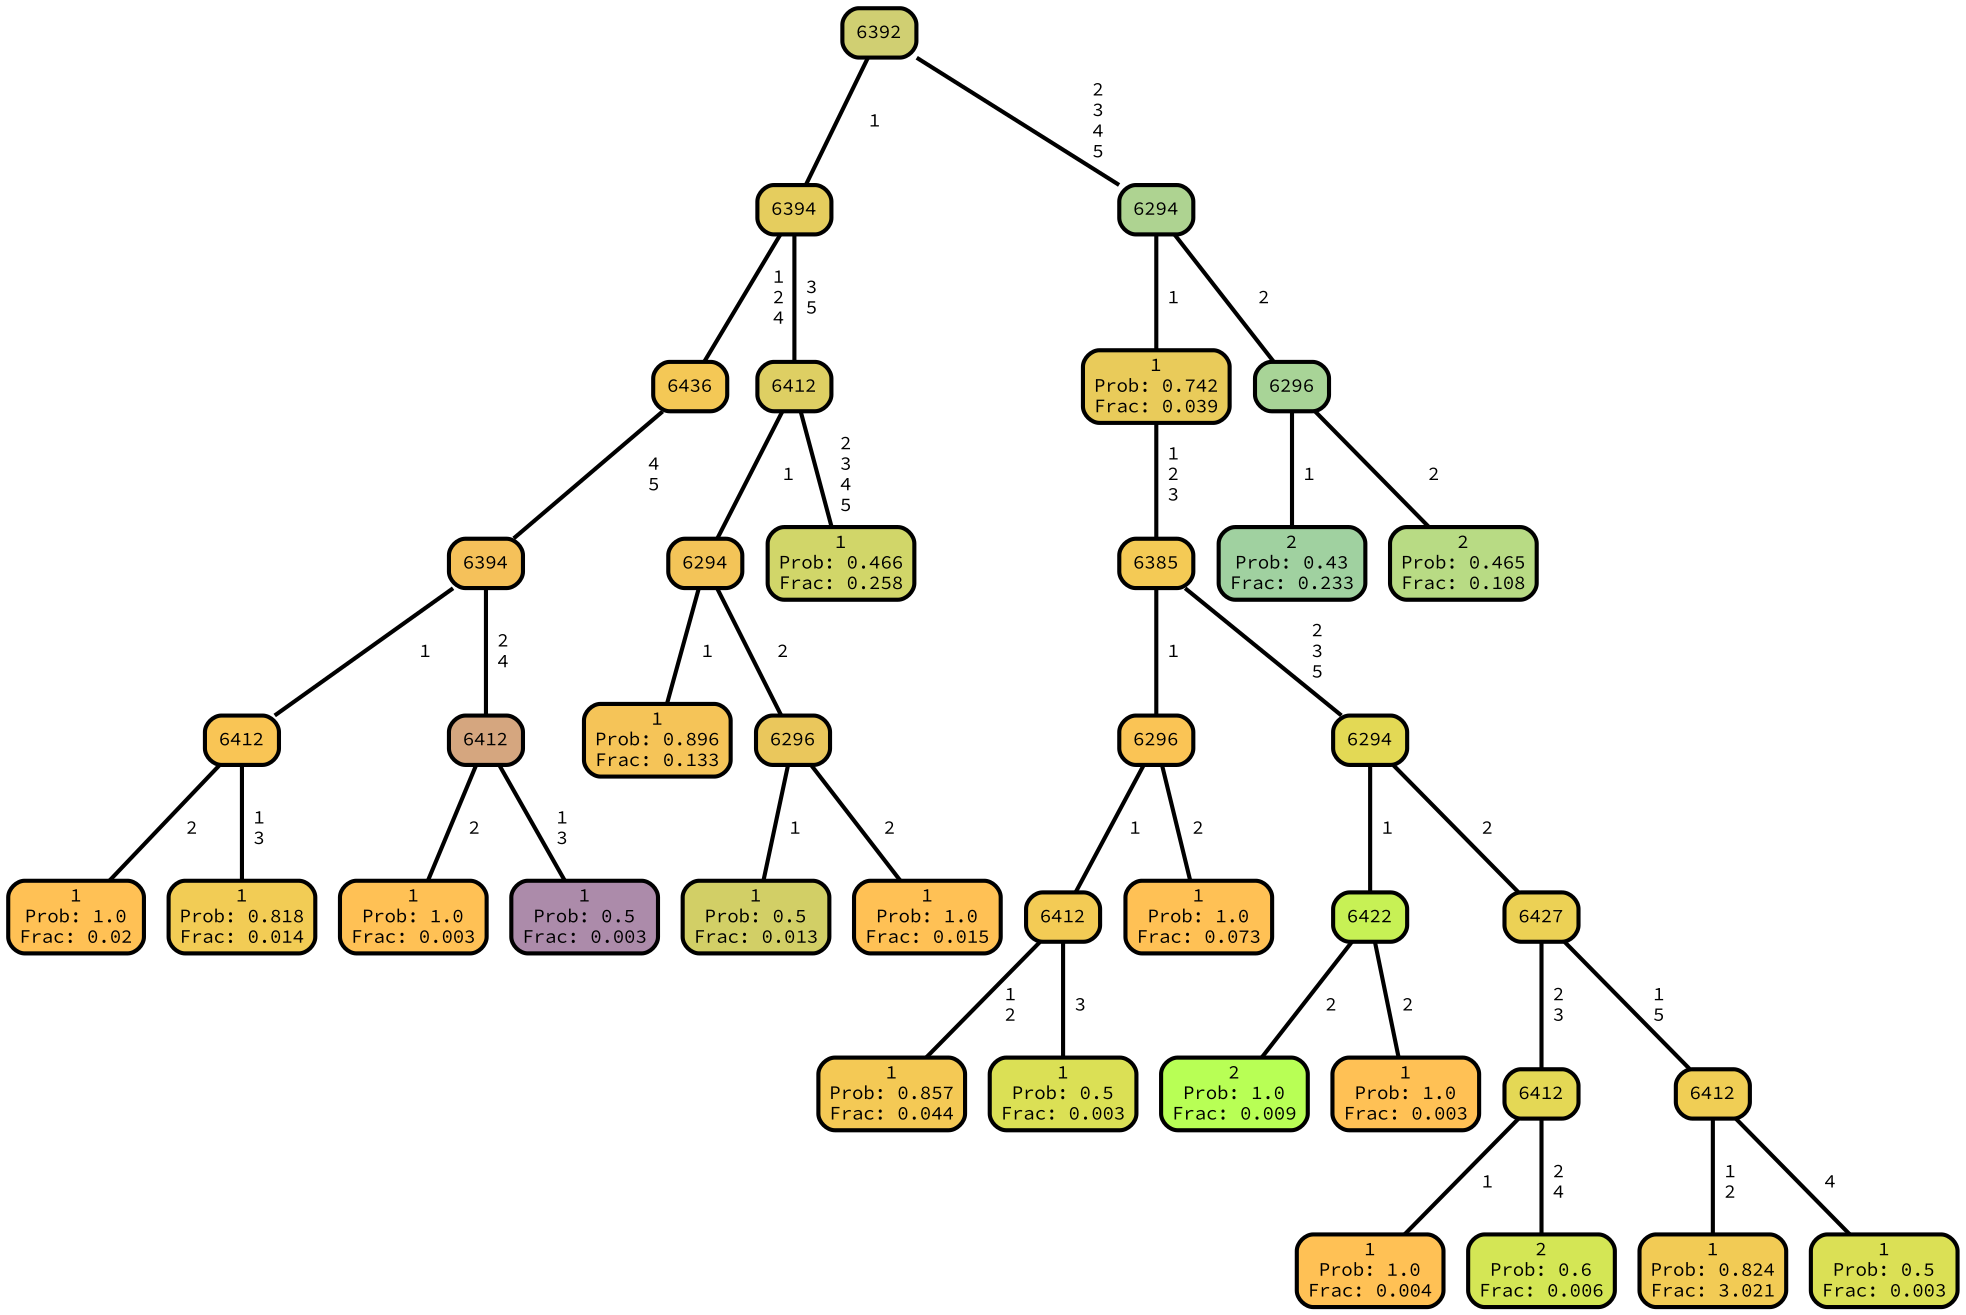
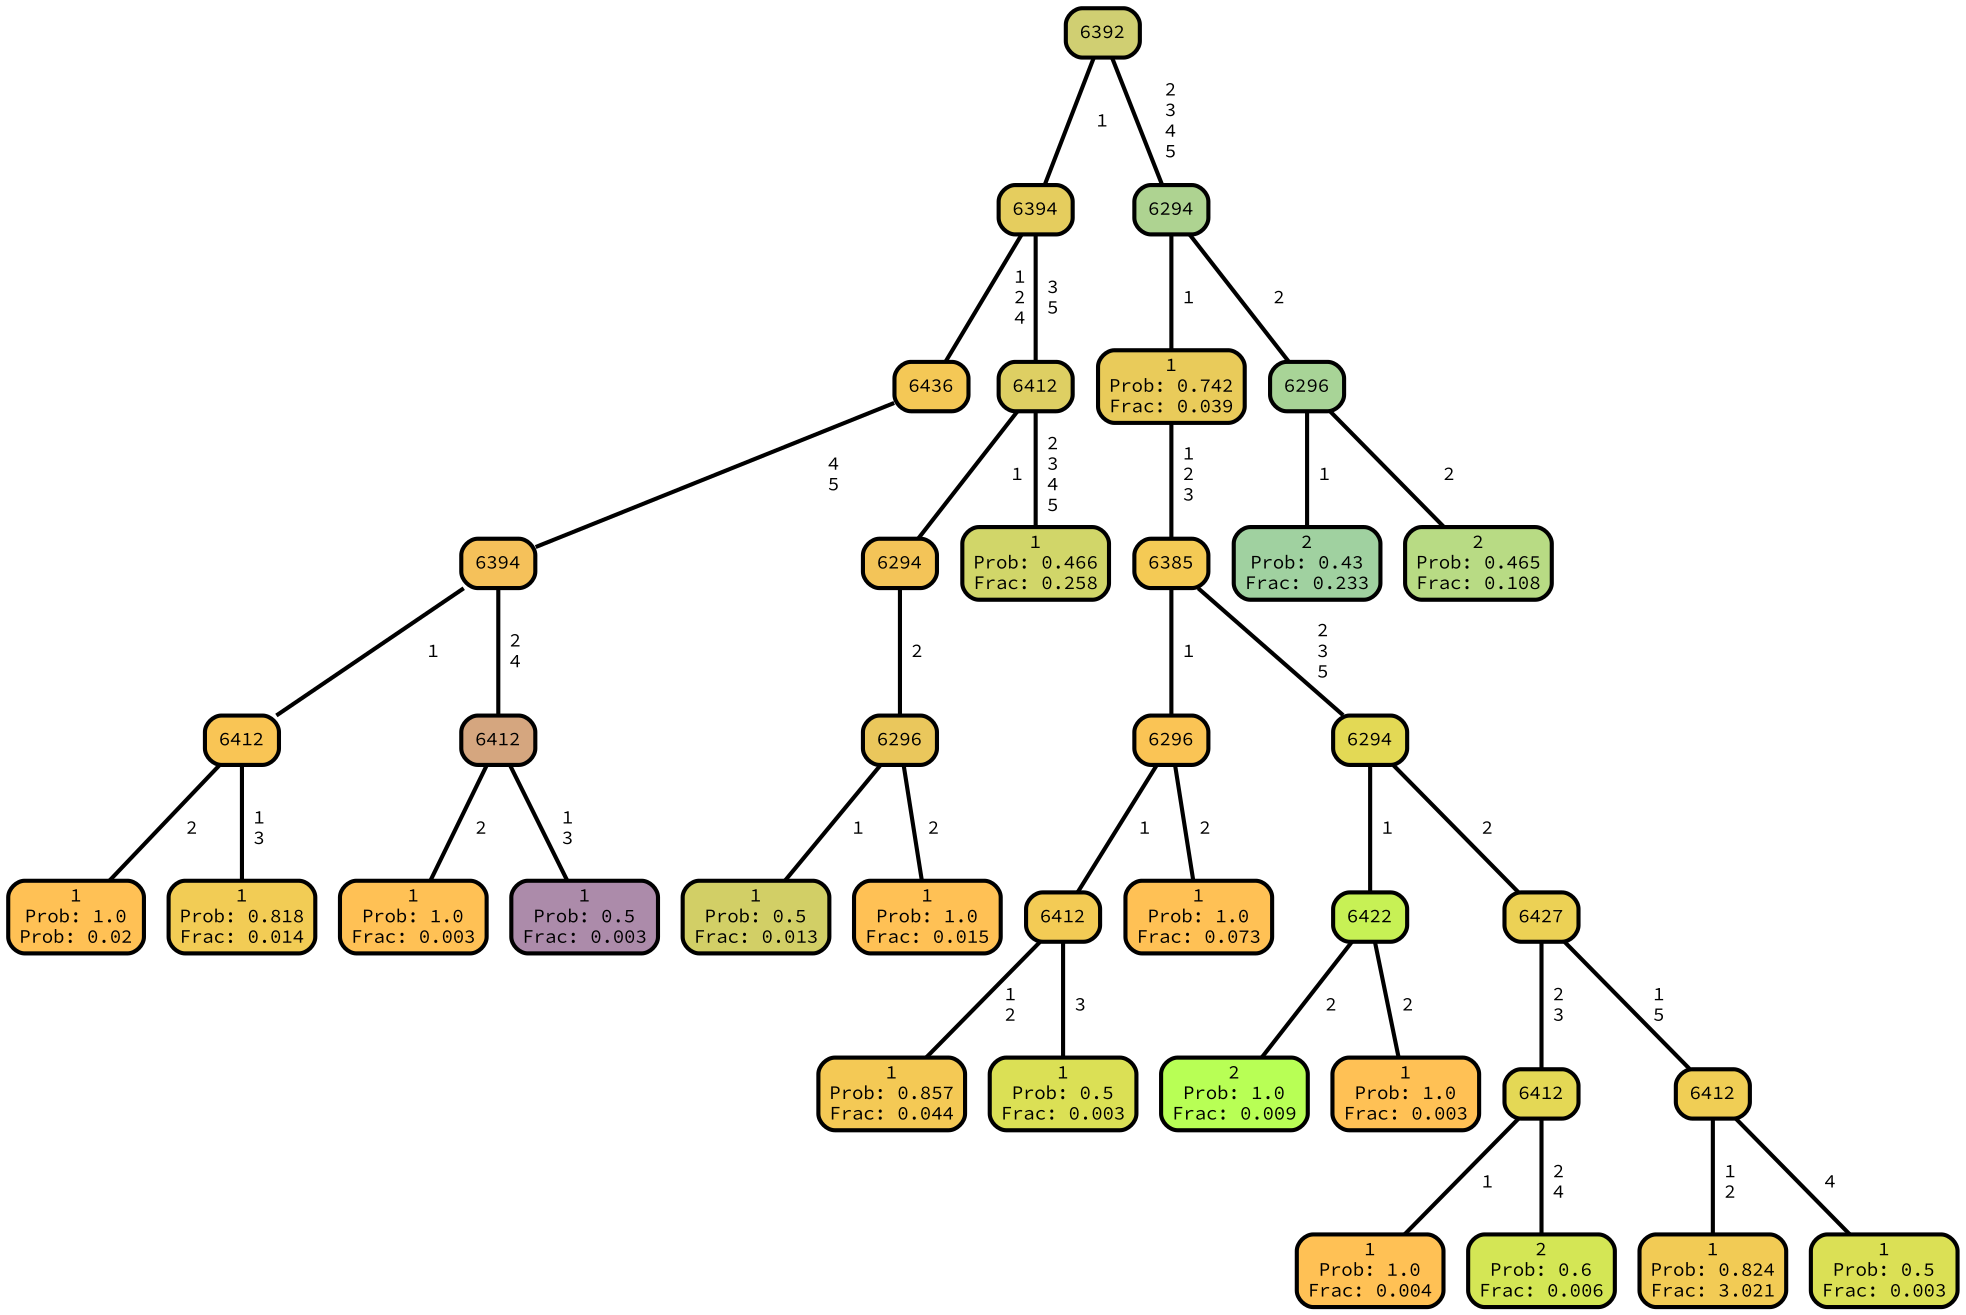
(657, 740) -> none
(76, 917) -> (76, 917)
